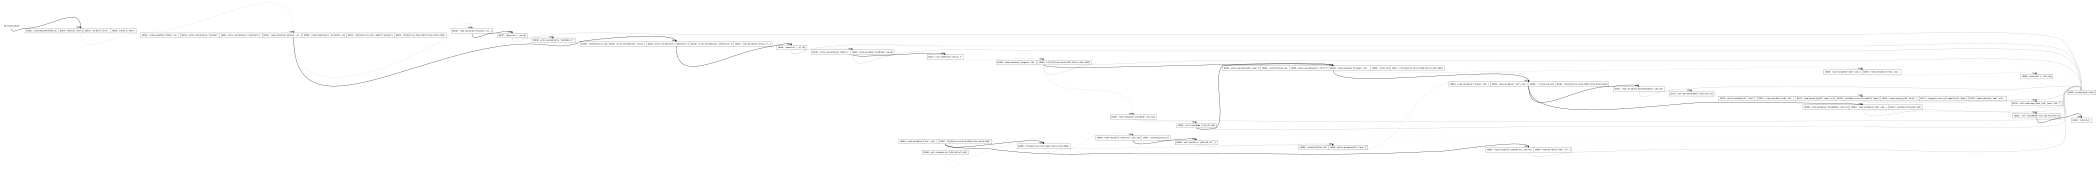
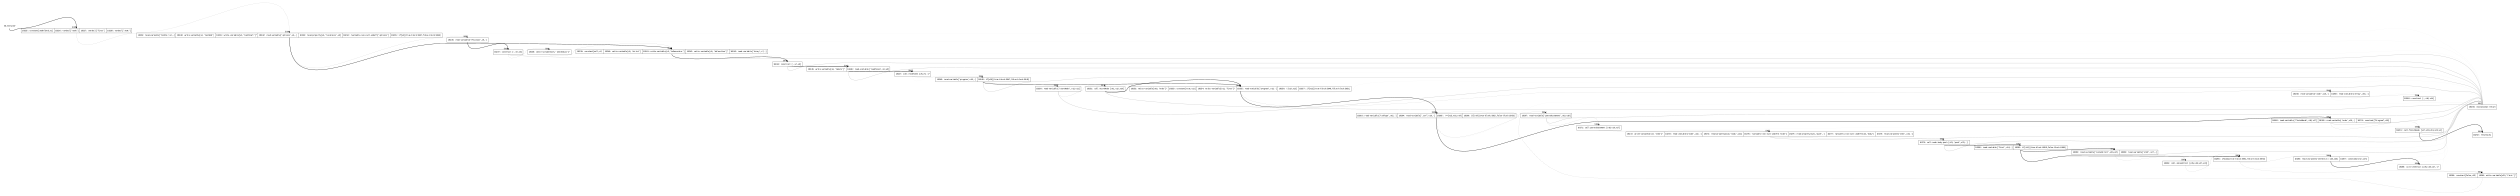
(12, 26) -> (9, 26)
none -> (1394, 34)
(820, 49) -> (817, 67)
(1578, 93) -> (1487, 130)
none -> (1982, 145)
none -> (2150, 158)
